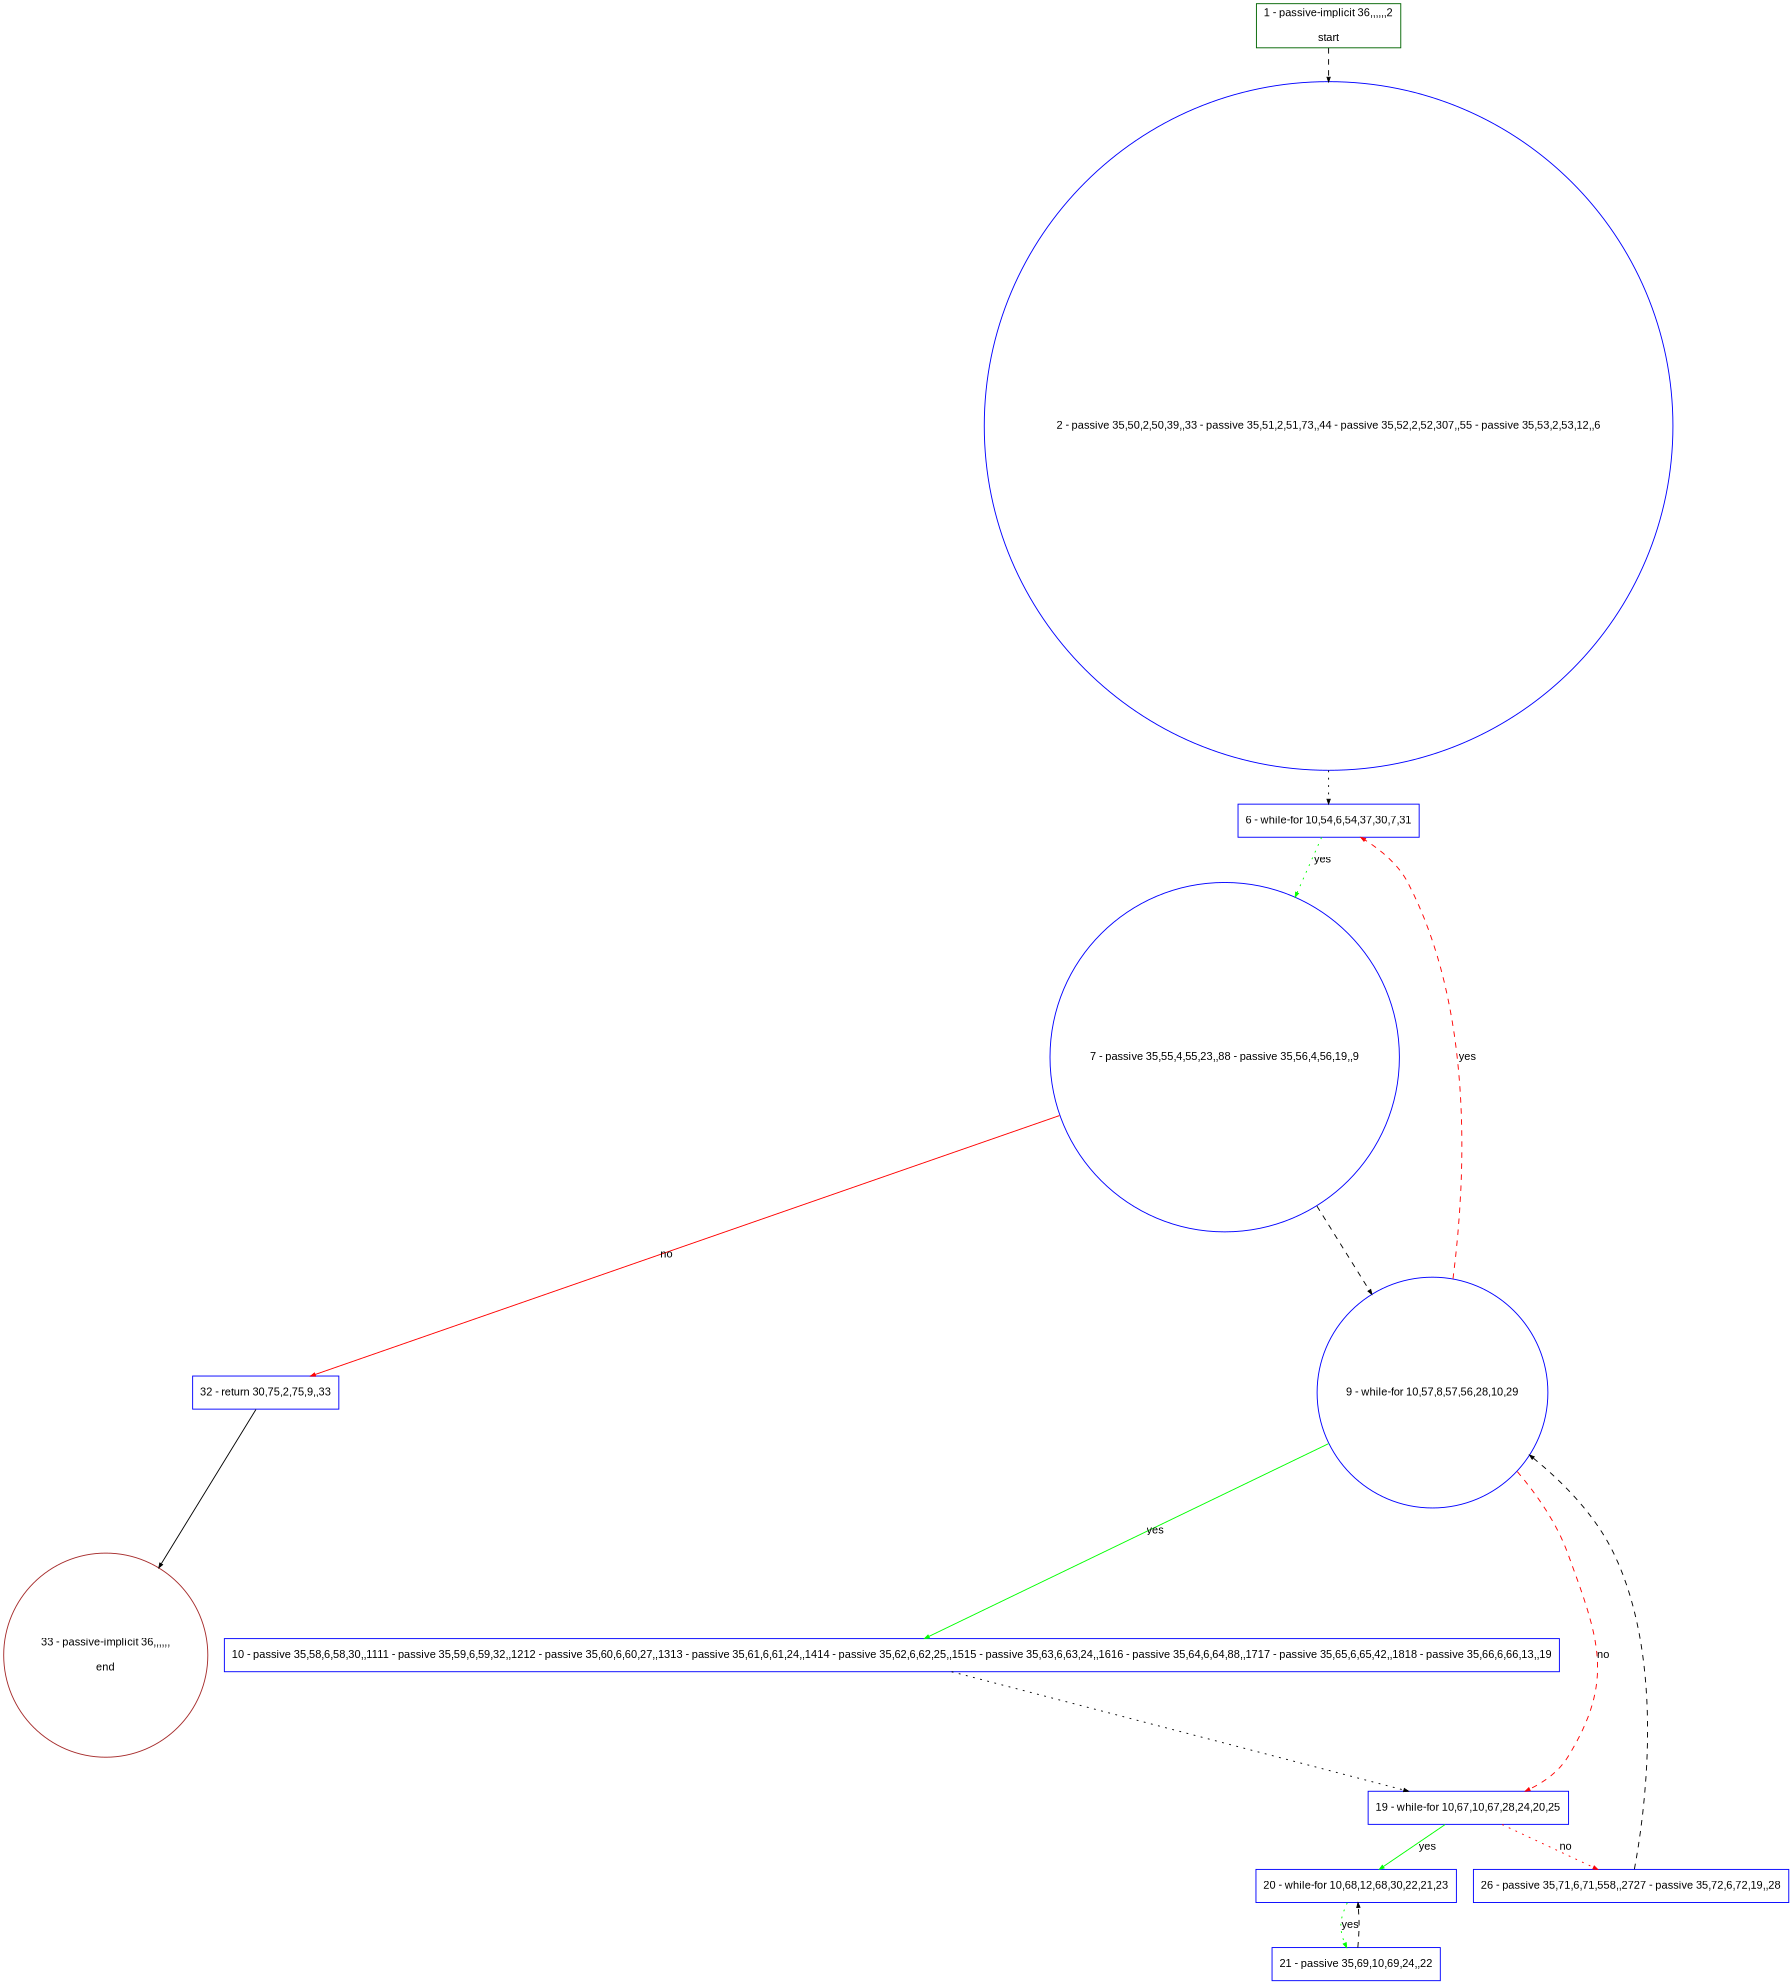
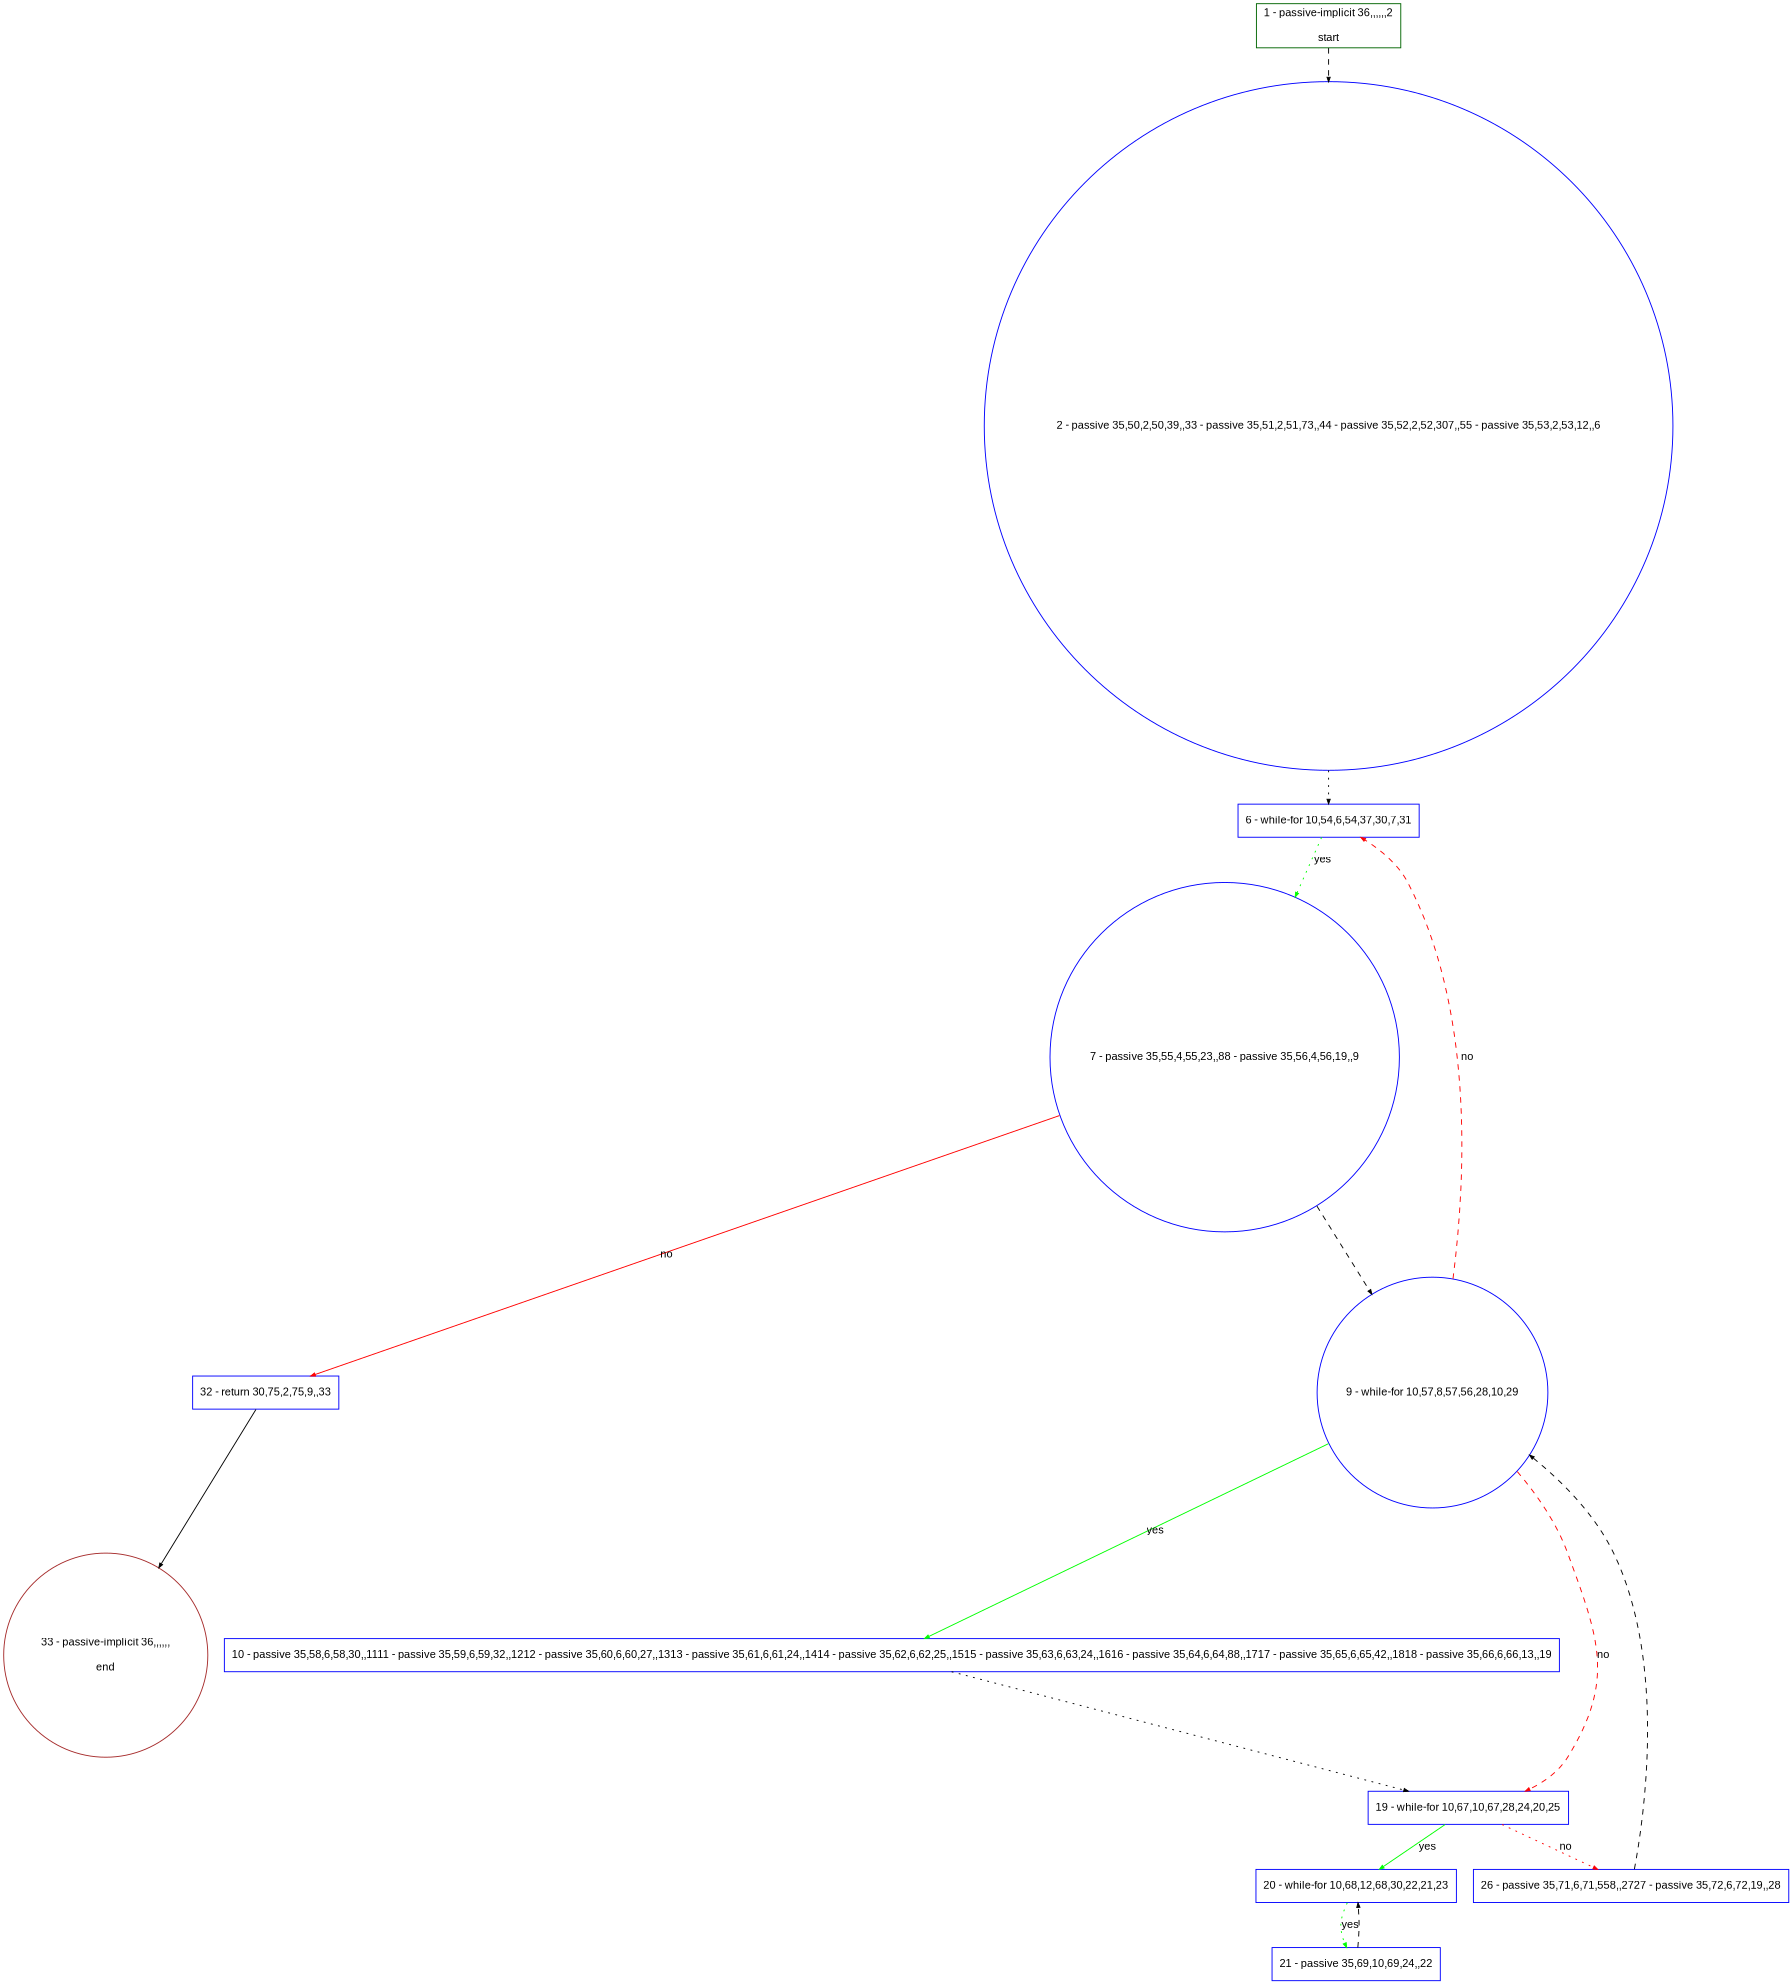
(1467, 1057) -> (1467, 1057)
